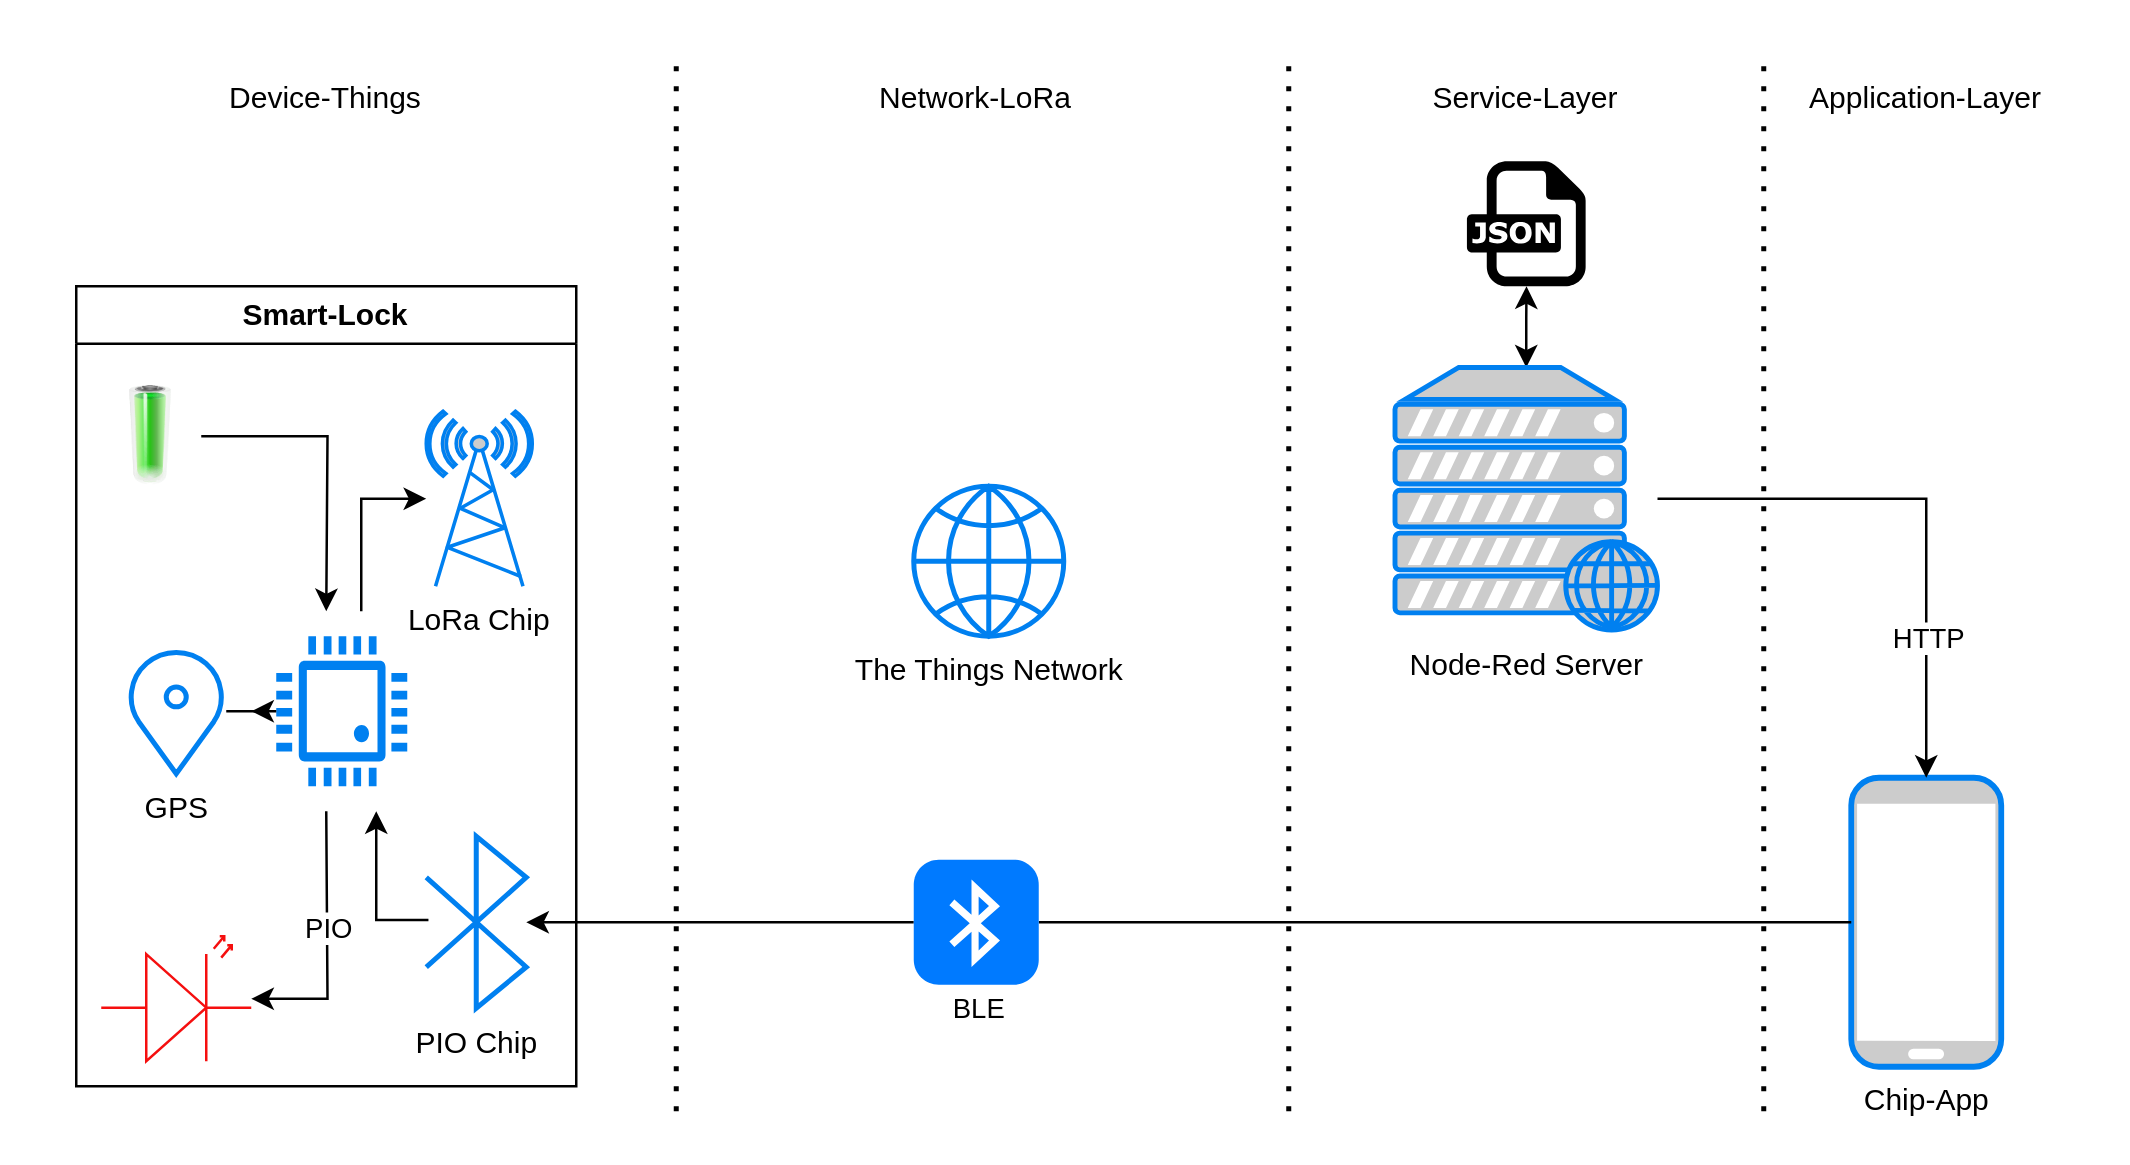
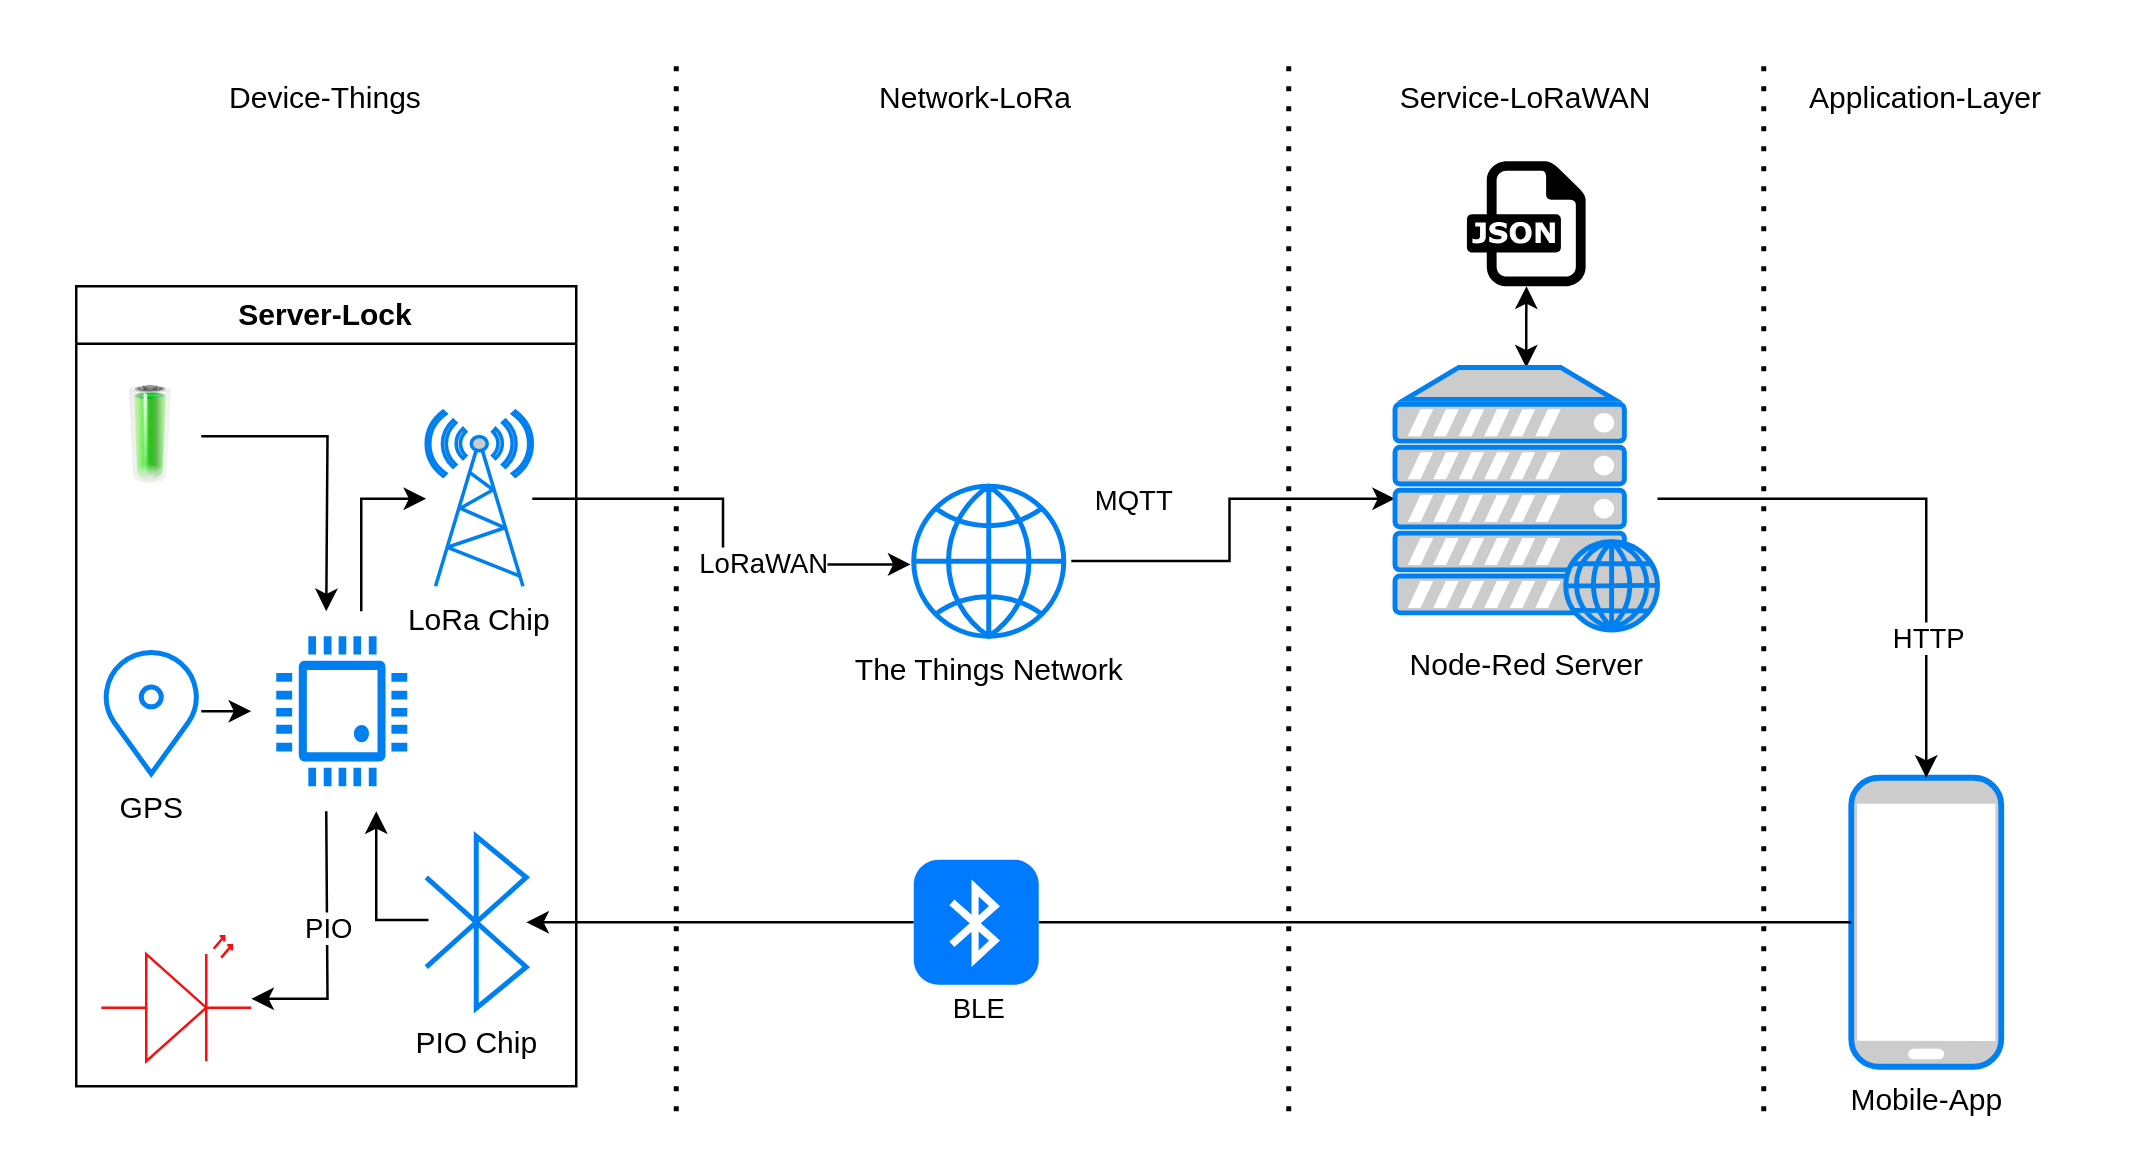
(1526, 99) -> (1526, 99)
(326, 316) -> (326, 316)
none -> (1207, 561)
none -> (804, 564)
(176, 711) -> (151, 711)
(1928, 1102) -> (1928, 1102)
